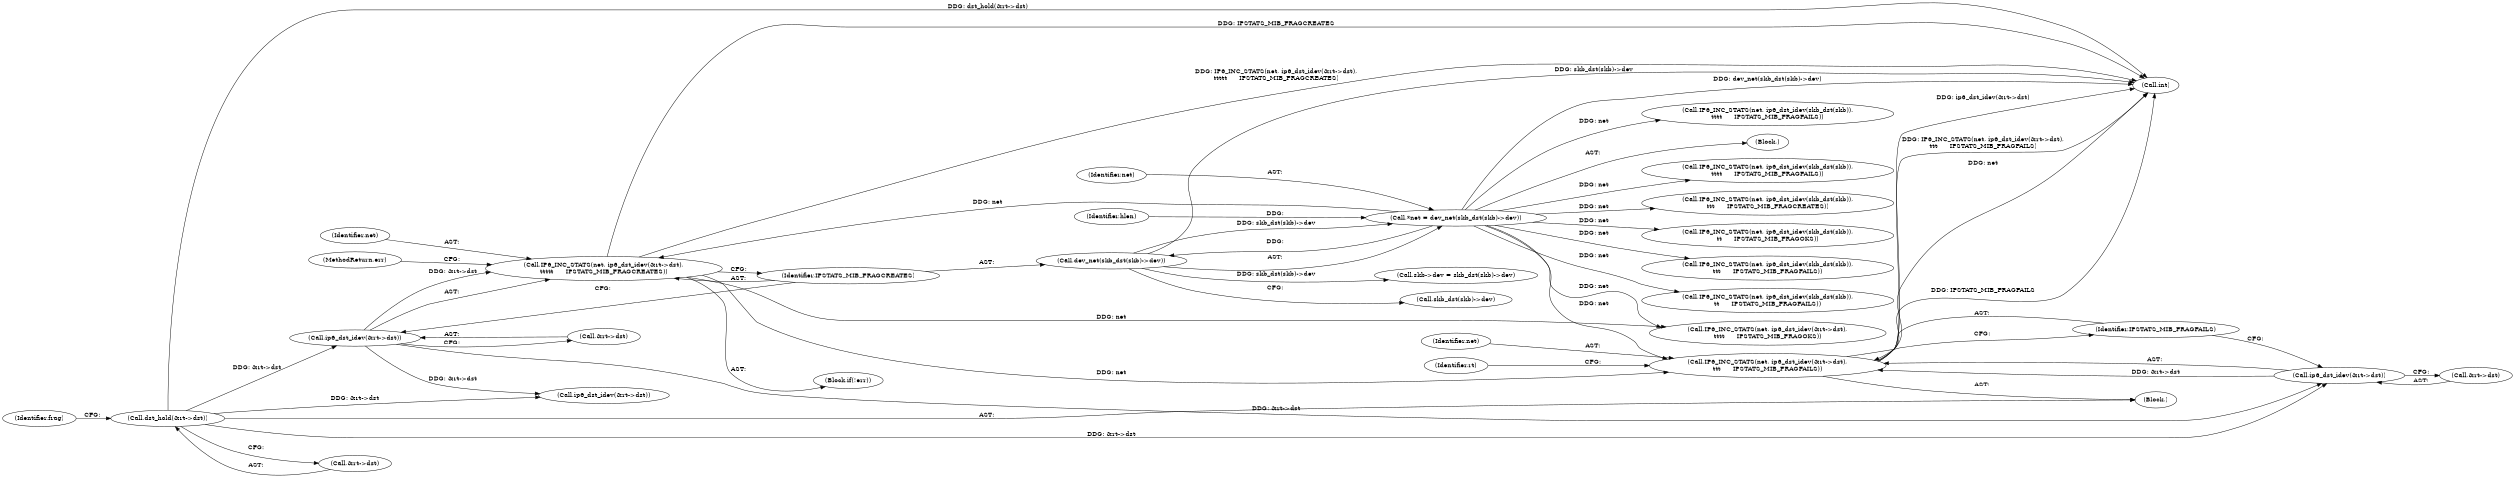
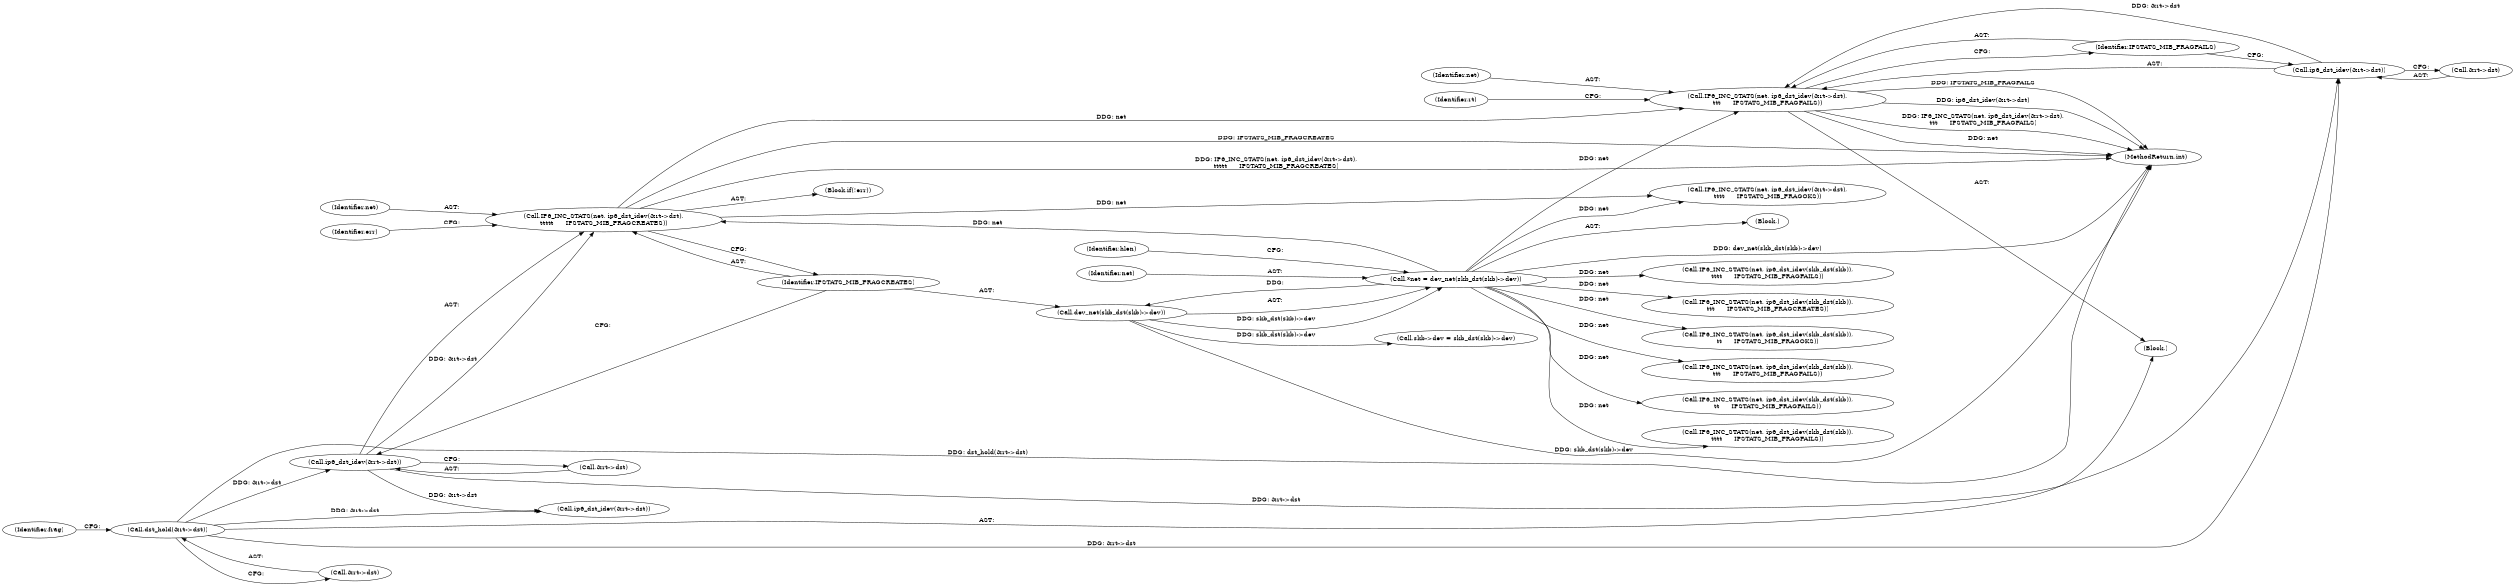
(2156, 85) -> (2156, 157)
(1276, 214) -> (1276, 250)
(355, 260) -> (355, 232)
(1456, 300) -> none
